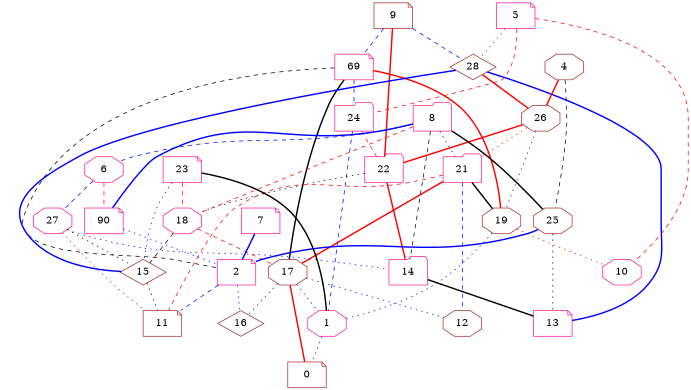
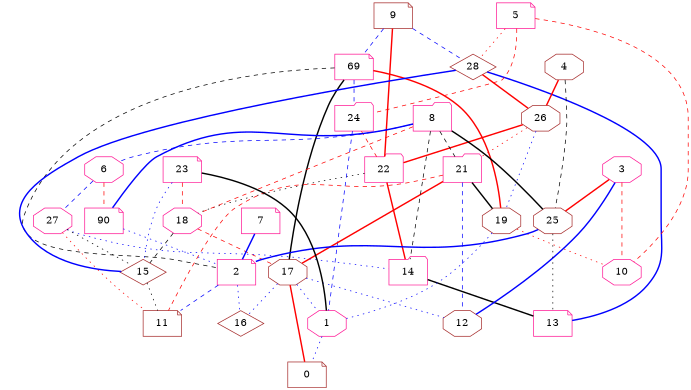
(447, 144) -> (447, 144)
none -> (622, 170)
